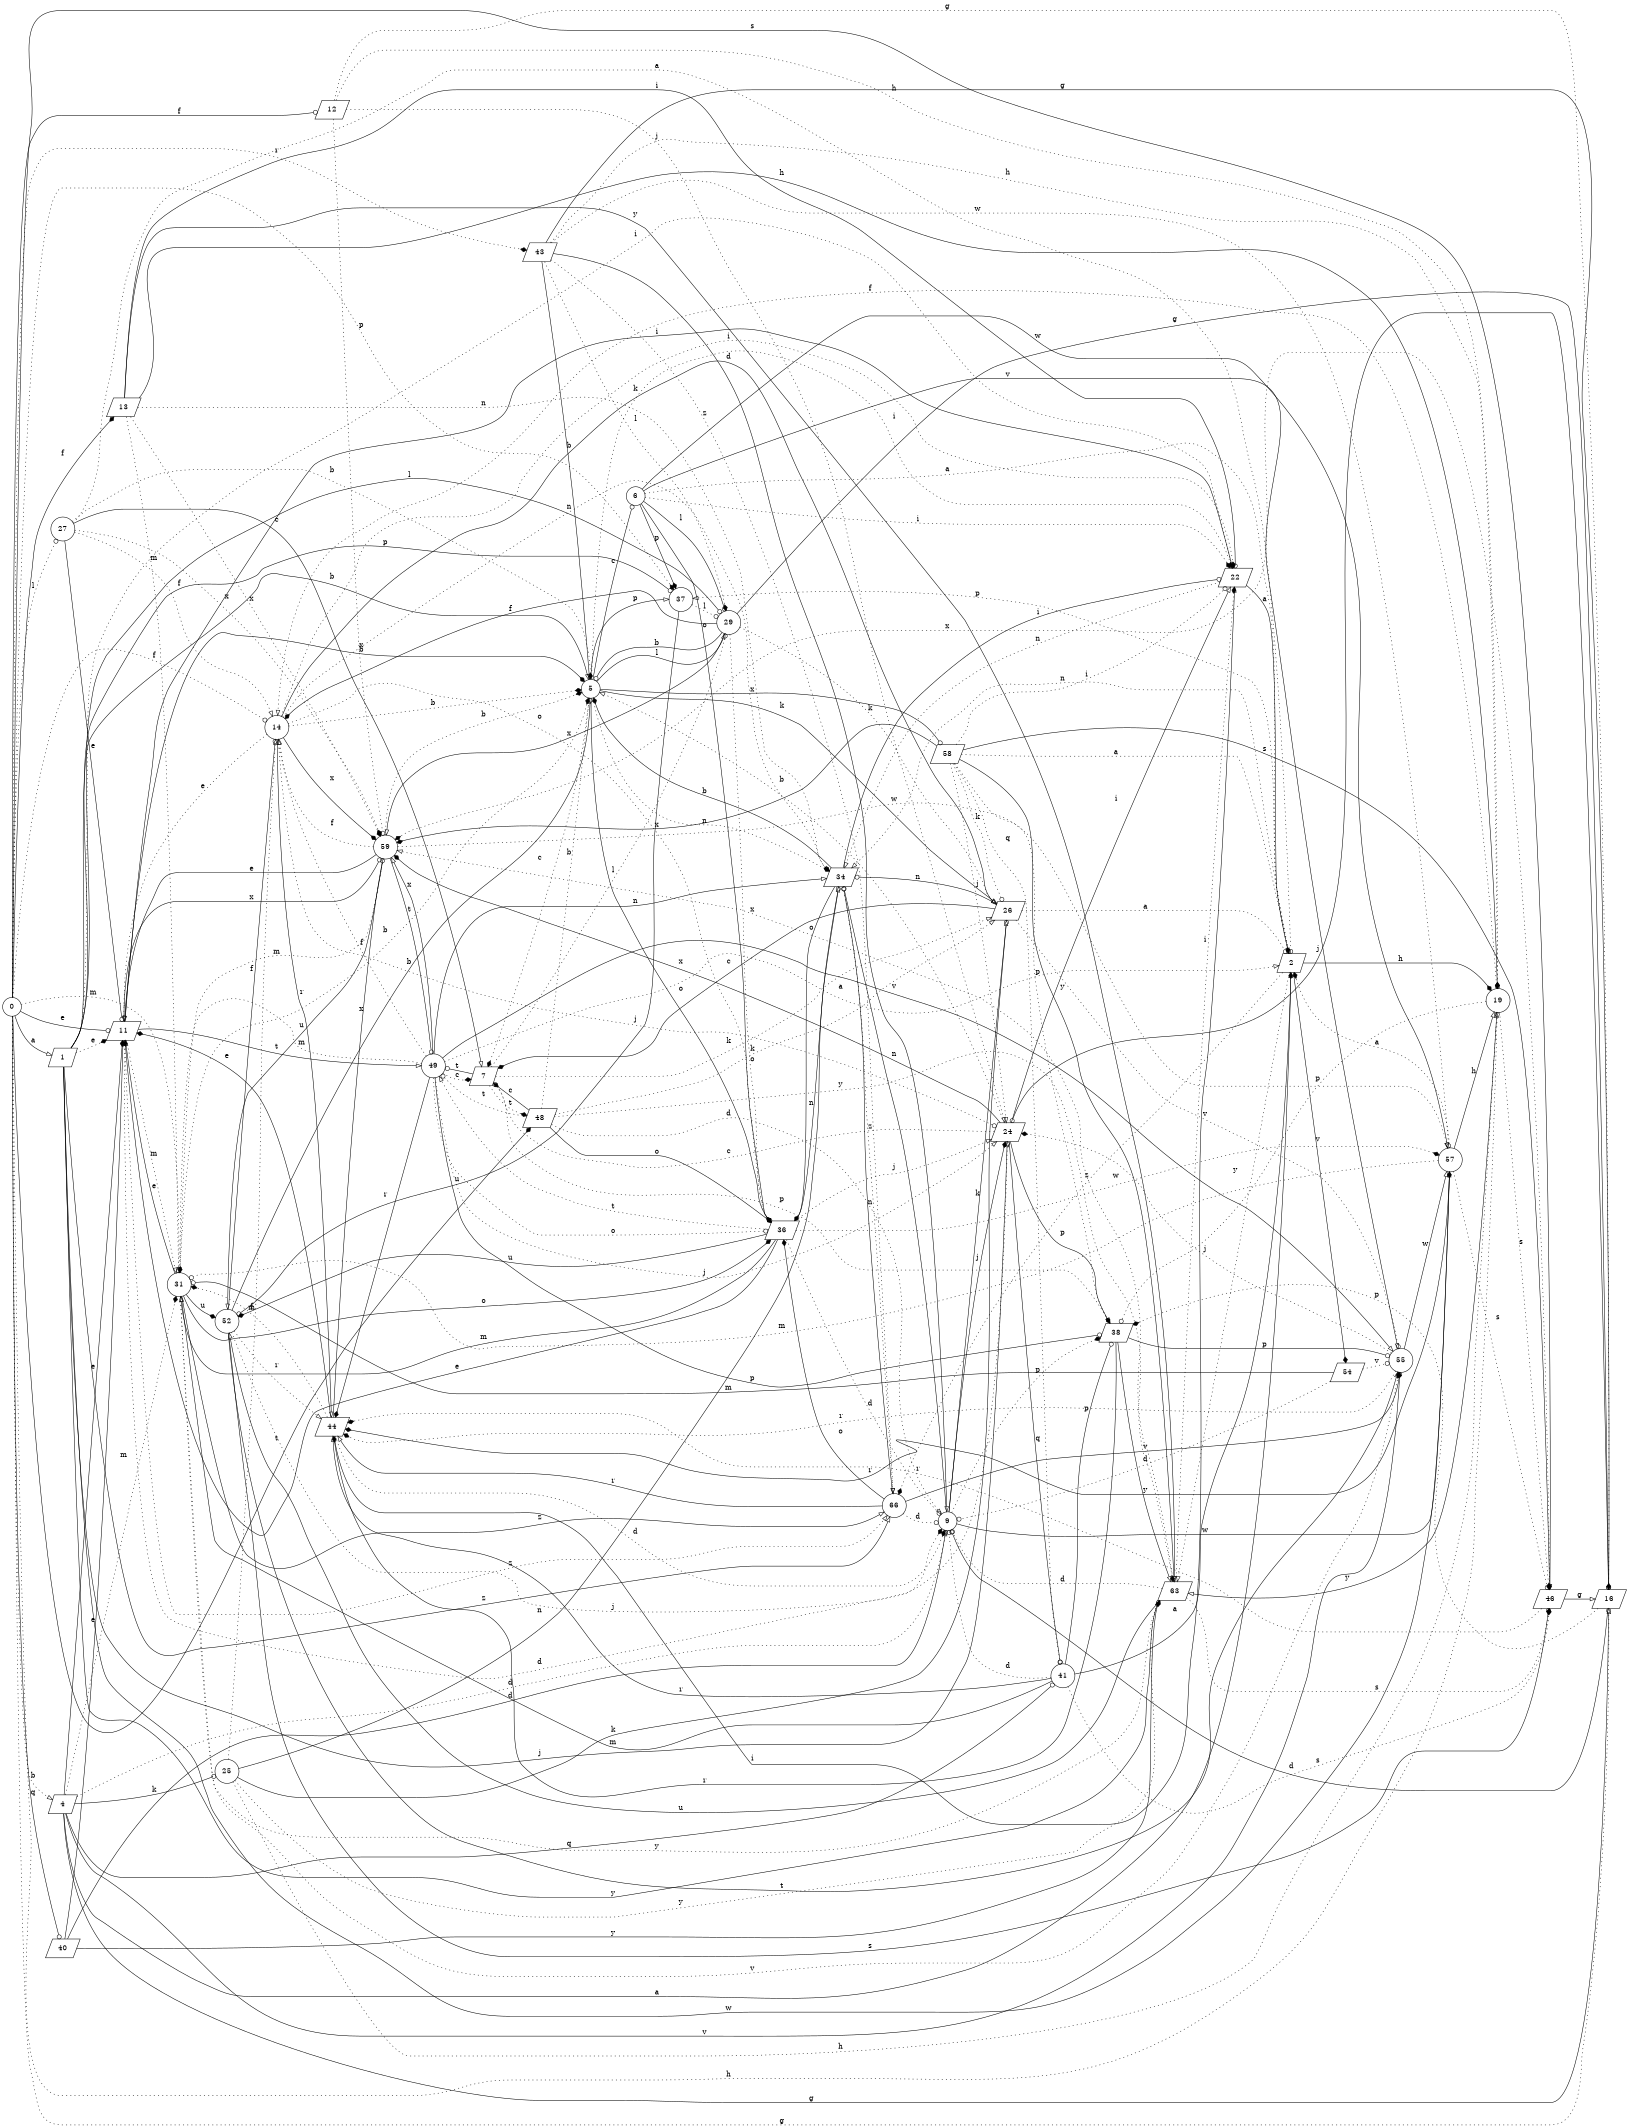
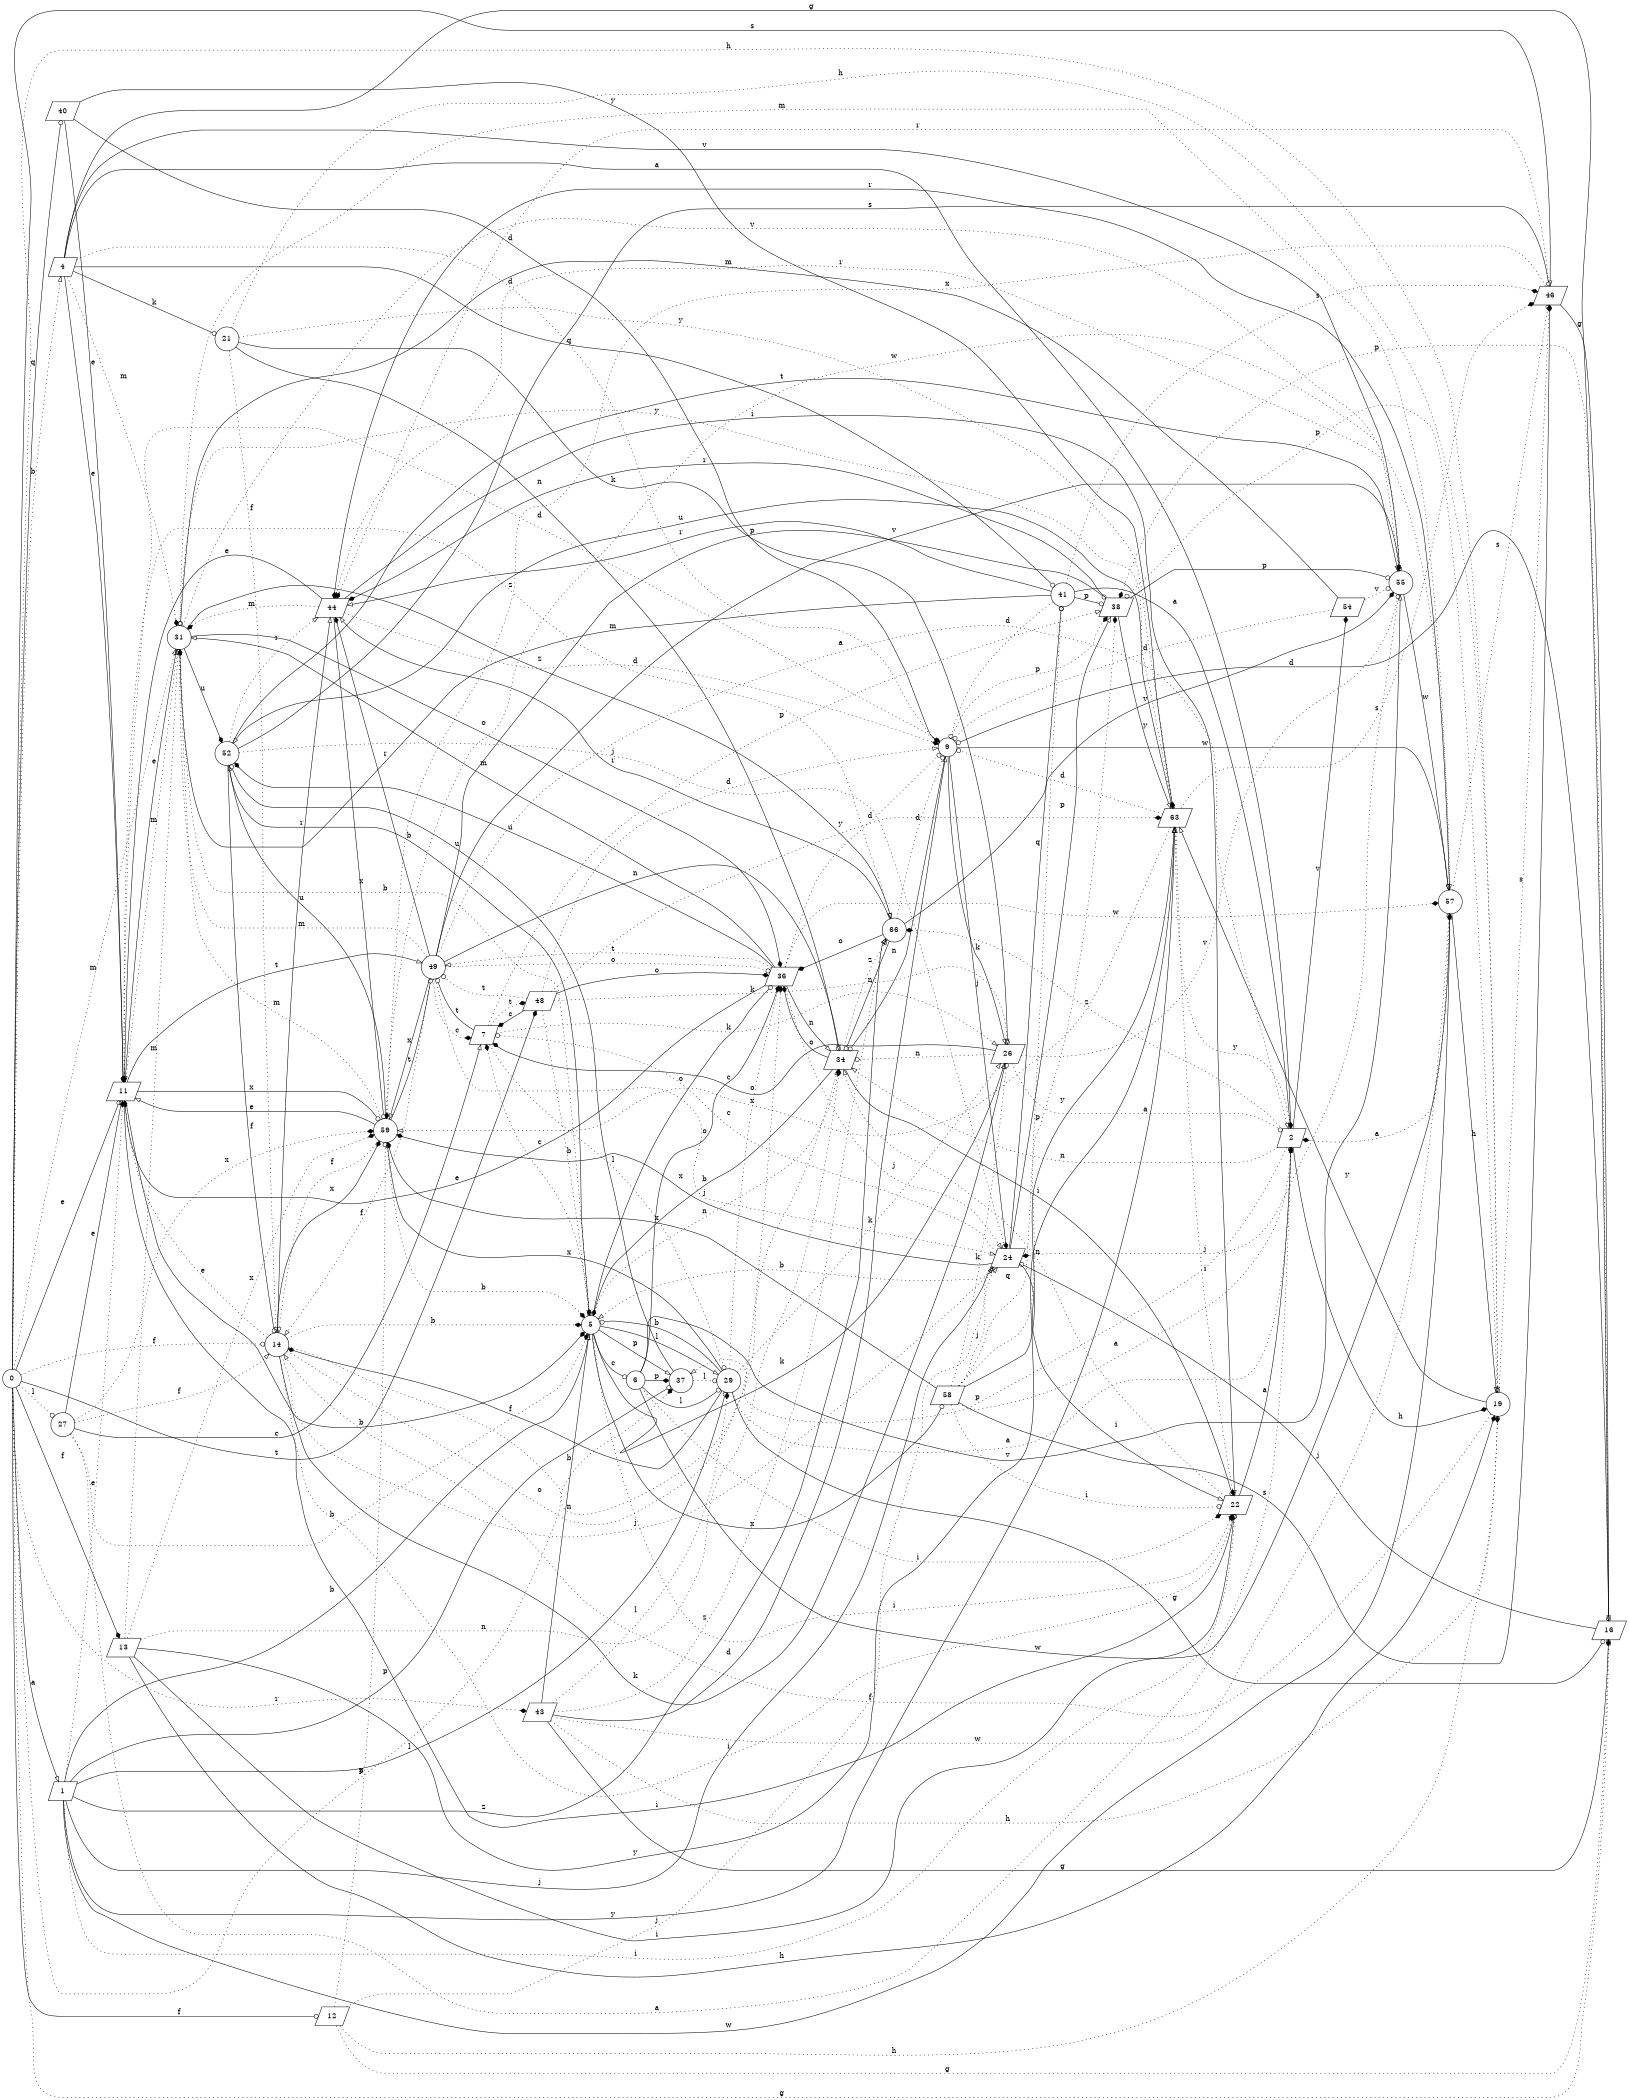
(1184, 443) -> (1090, 1401)
(930, 882) -> (927, 1057)
(227, 1771) -> (227, 339)
